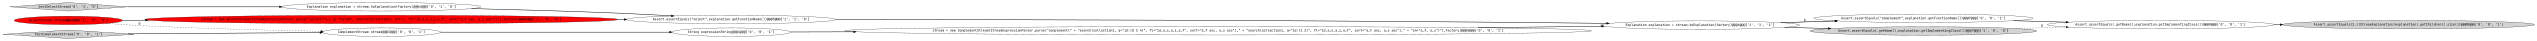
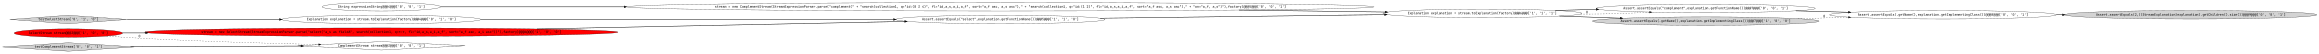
(381, 32) -> (381, 46)
(555, 32) -> none
